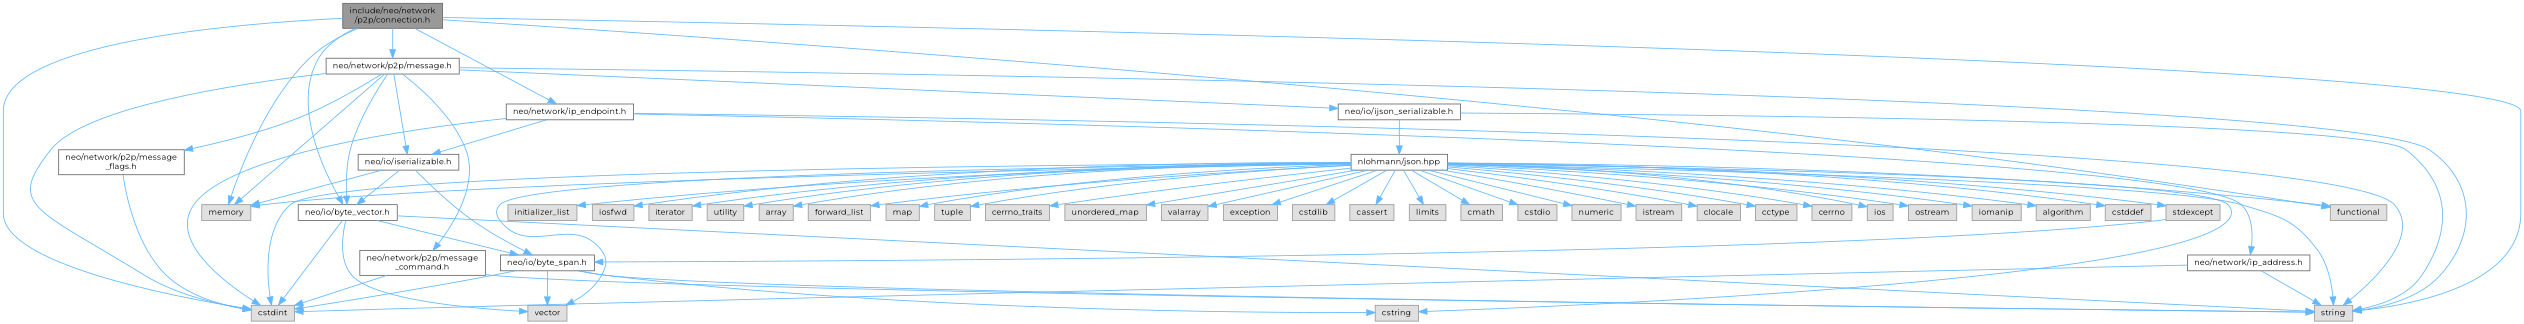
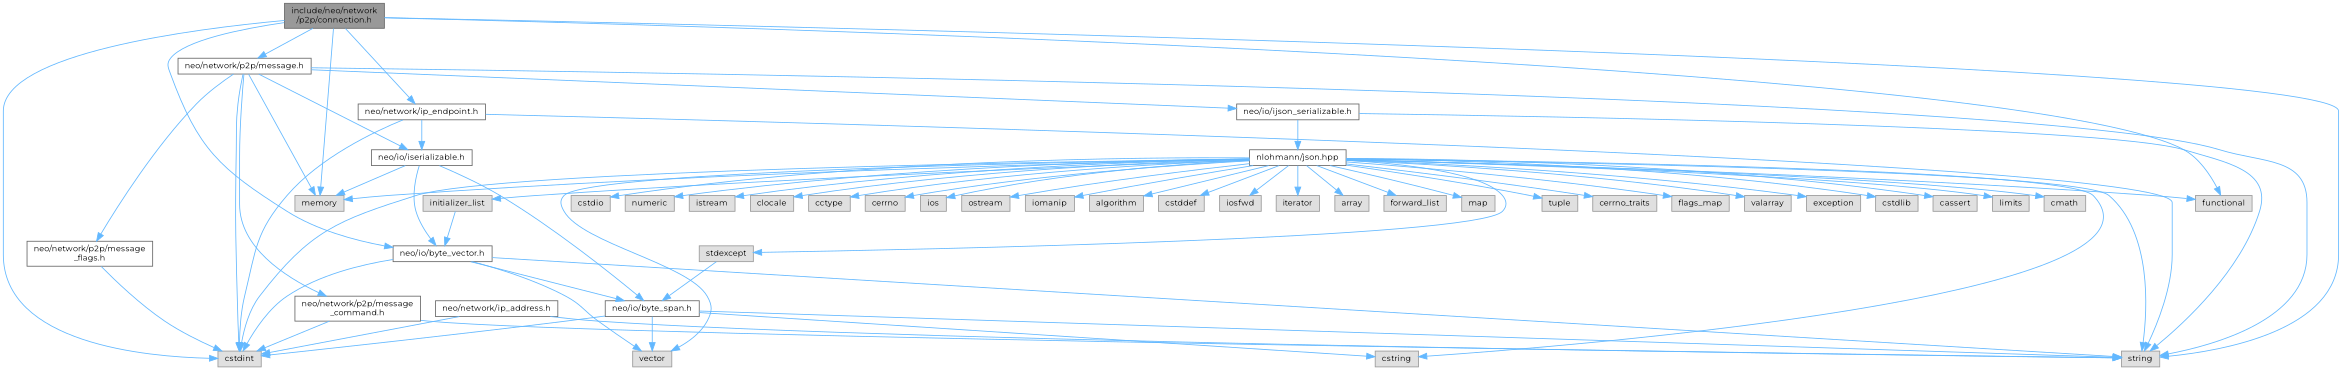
(356, 132) -> (451, 224)
(1462, 138) -> none
(725, 213) -> none
(1106, 213) -> (1700, 203)
